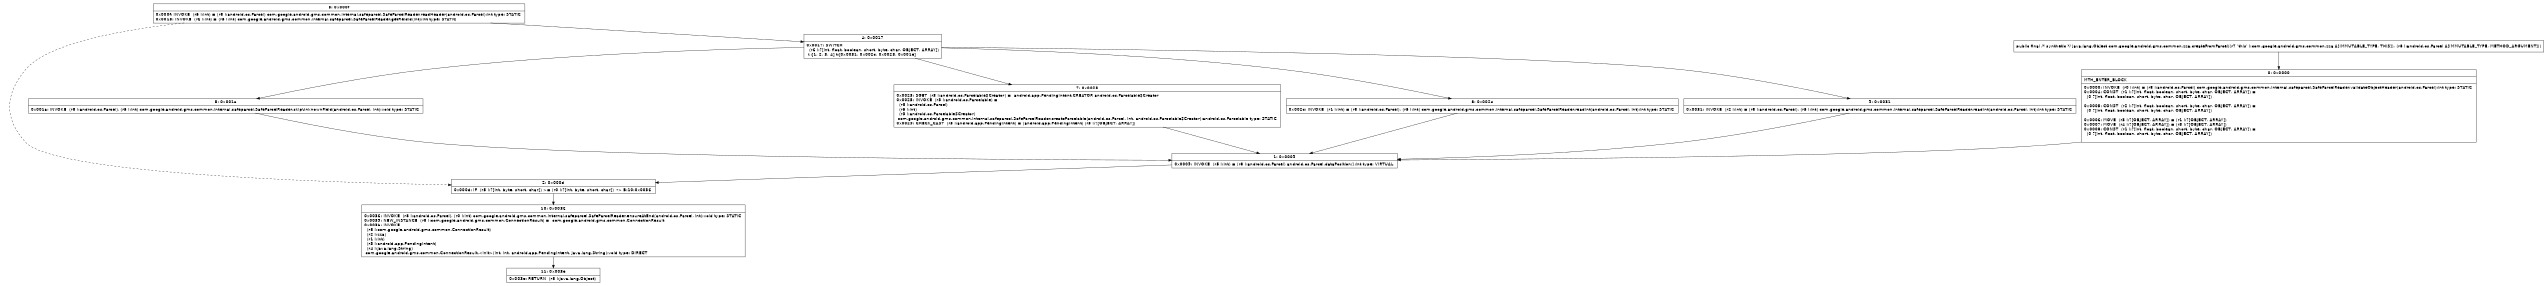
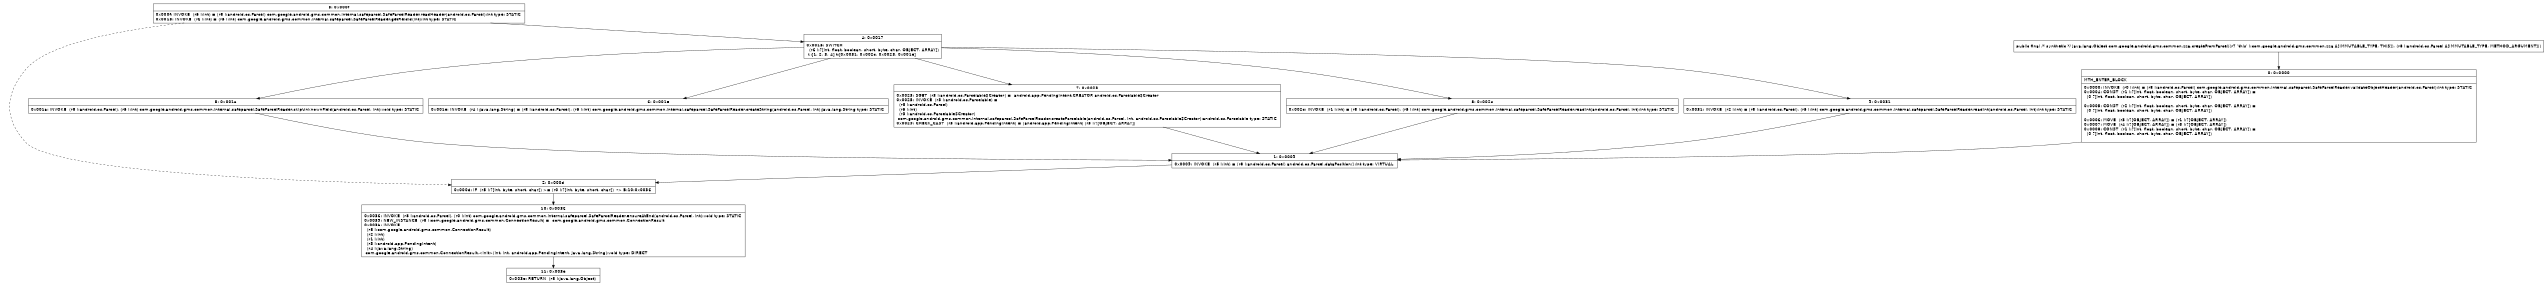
(826, 45) -> (826, 45)
none -> (658, 106)
(375, 234) -> (375, 234)
